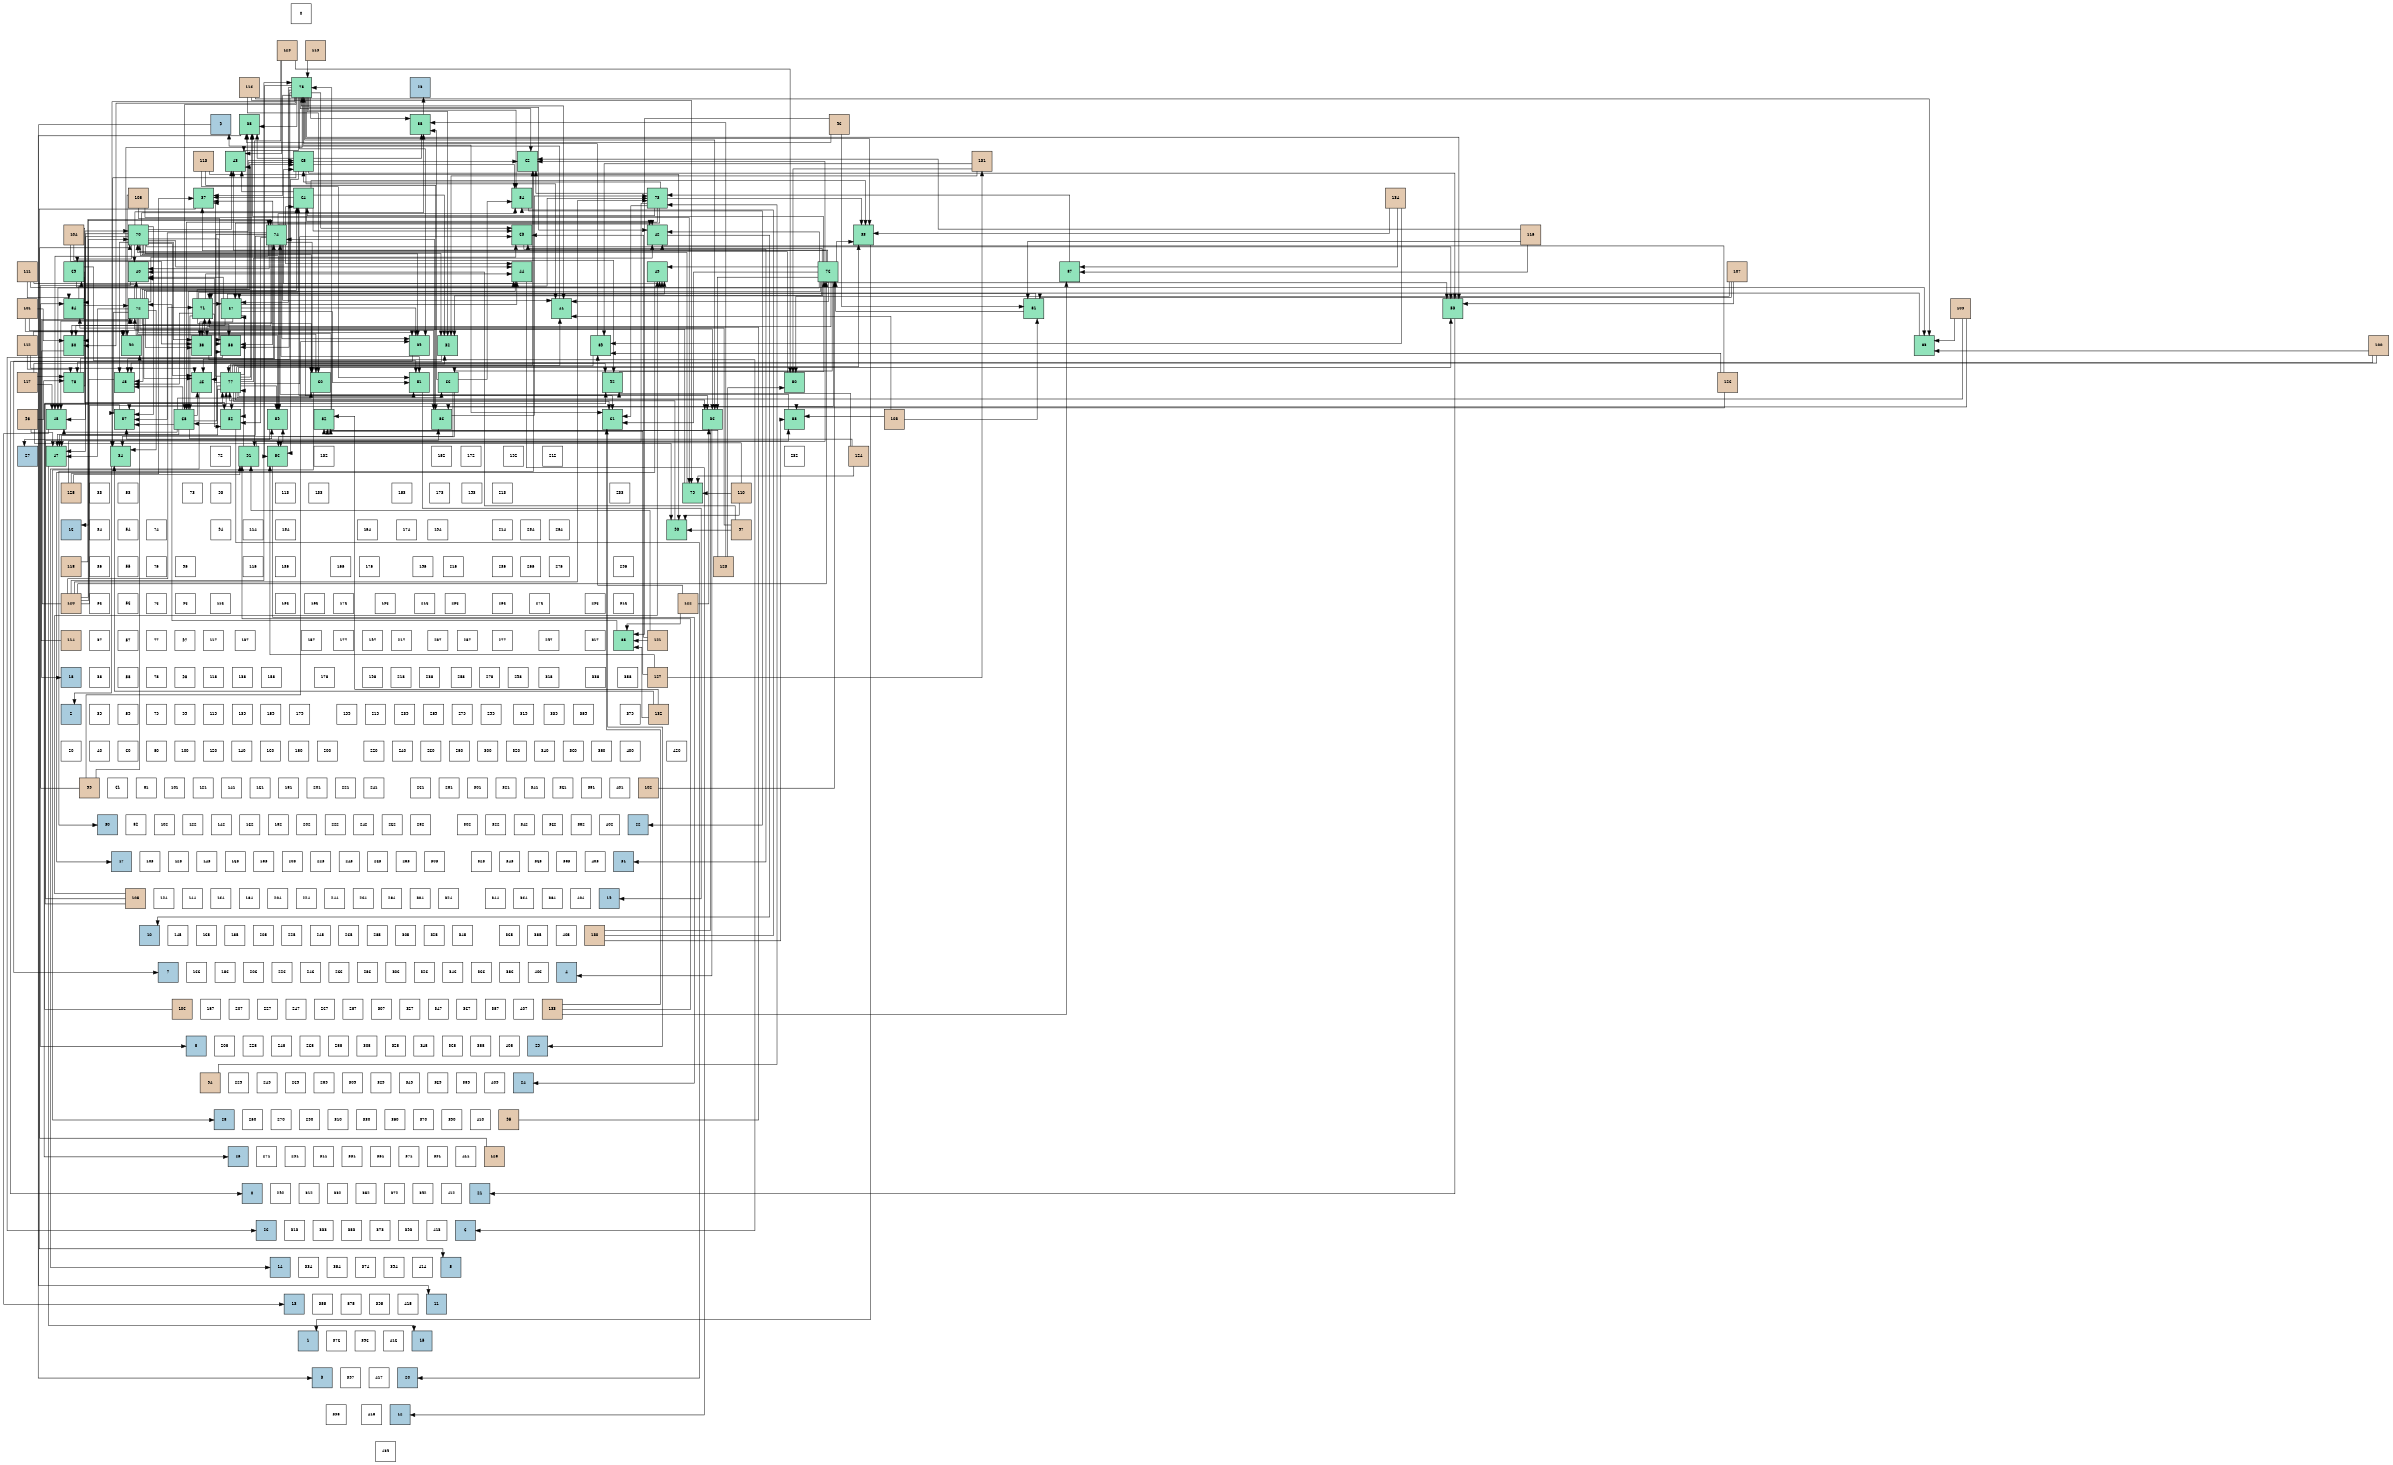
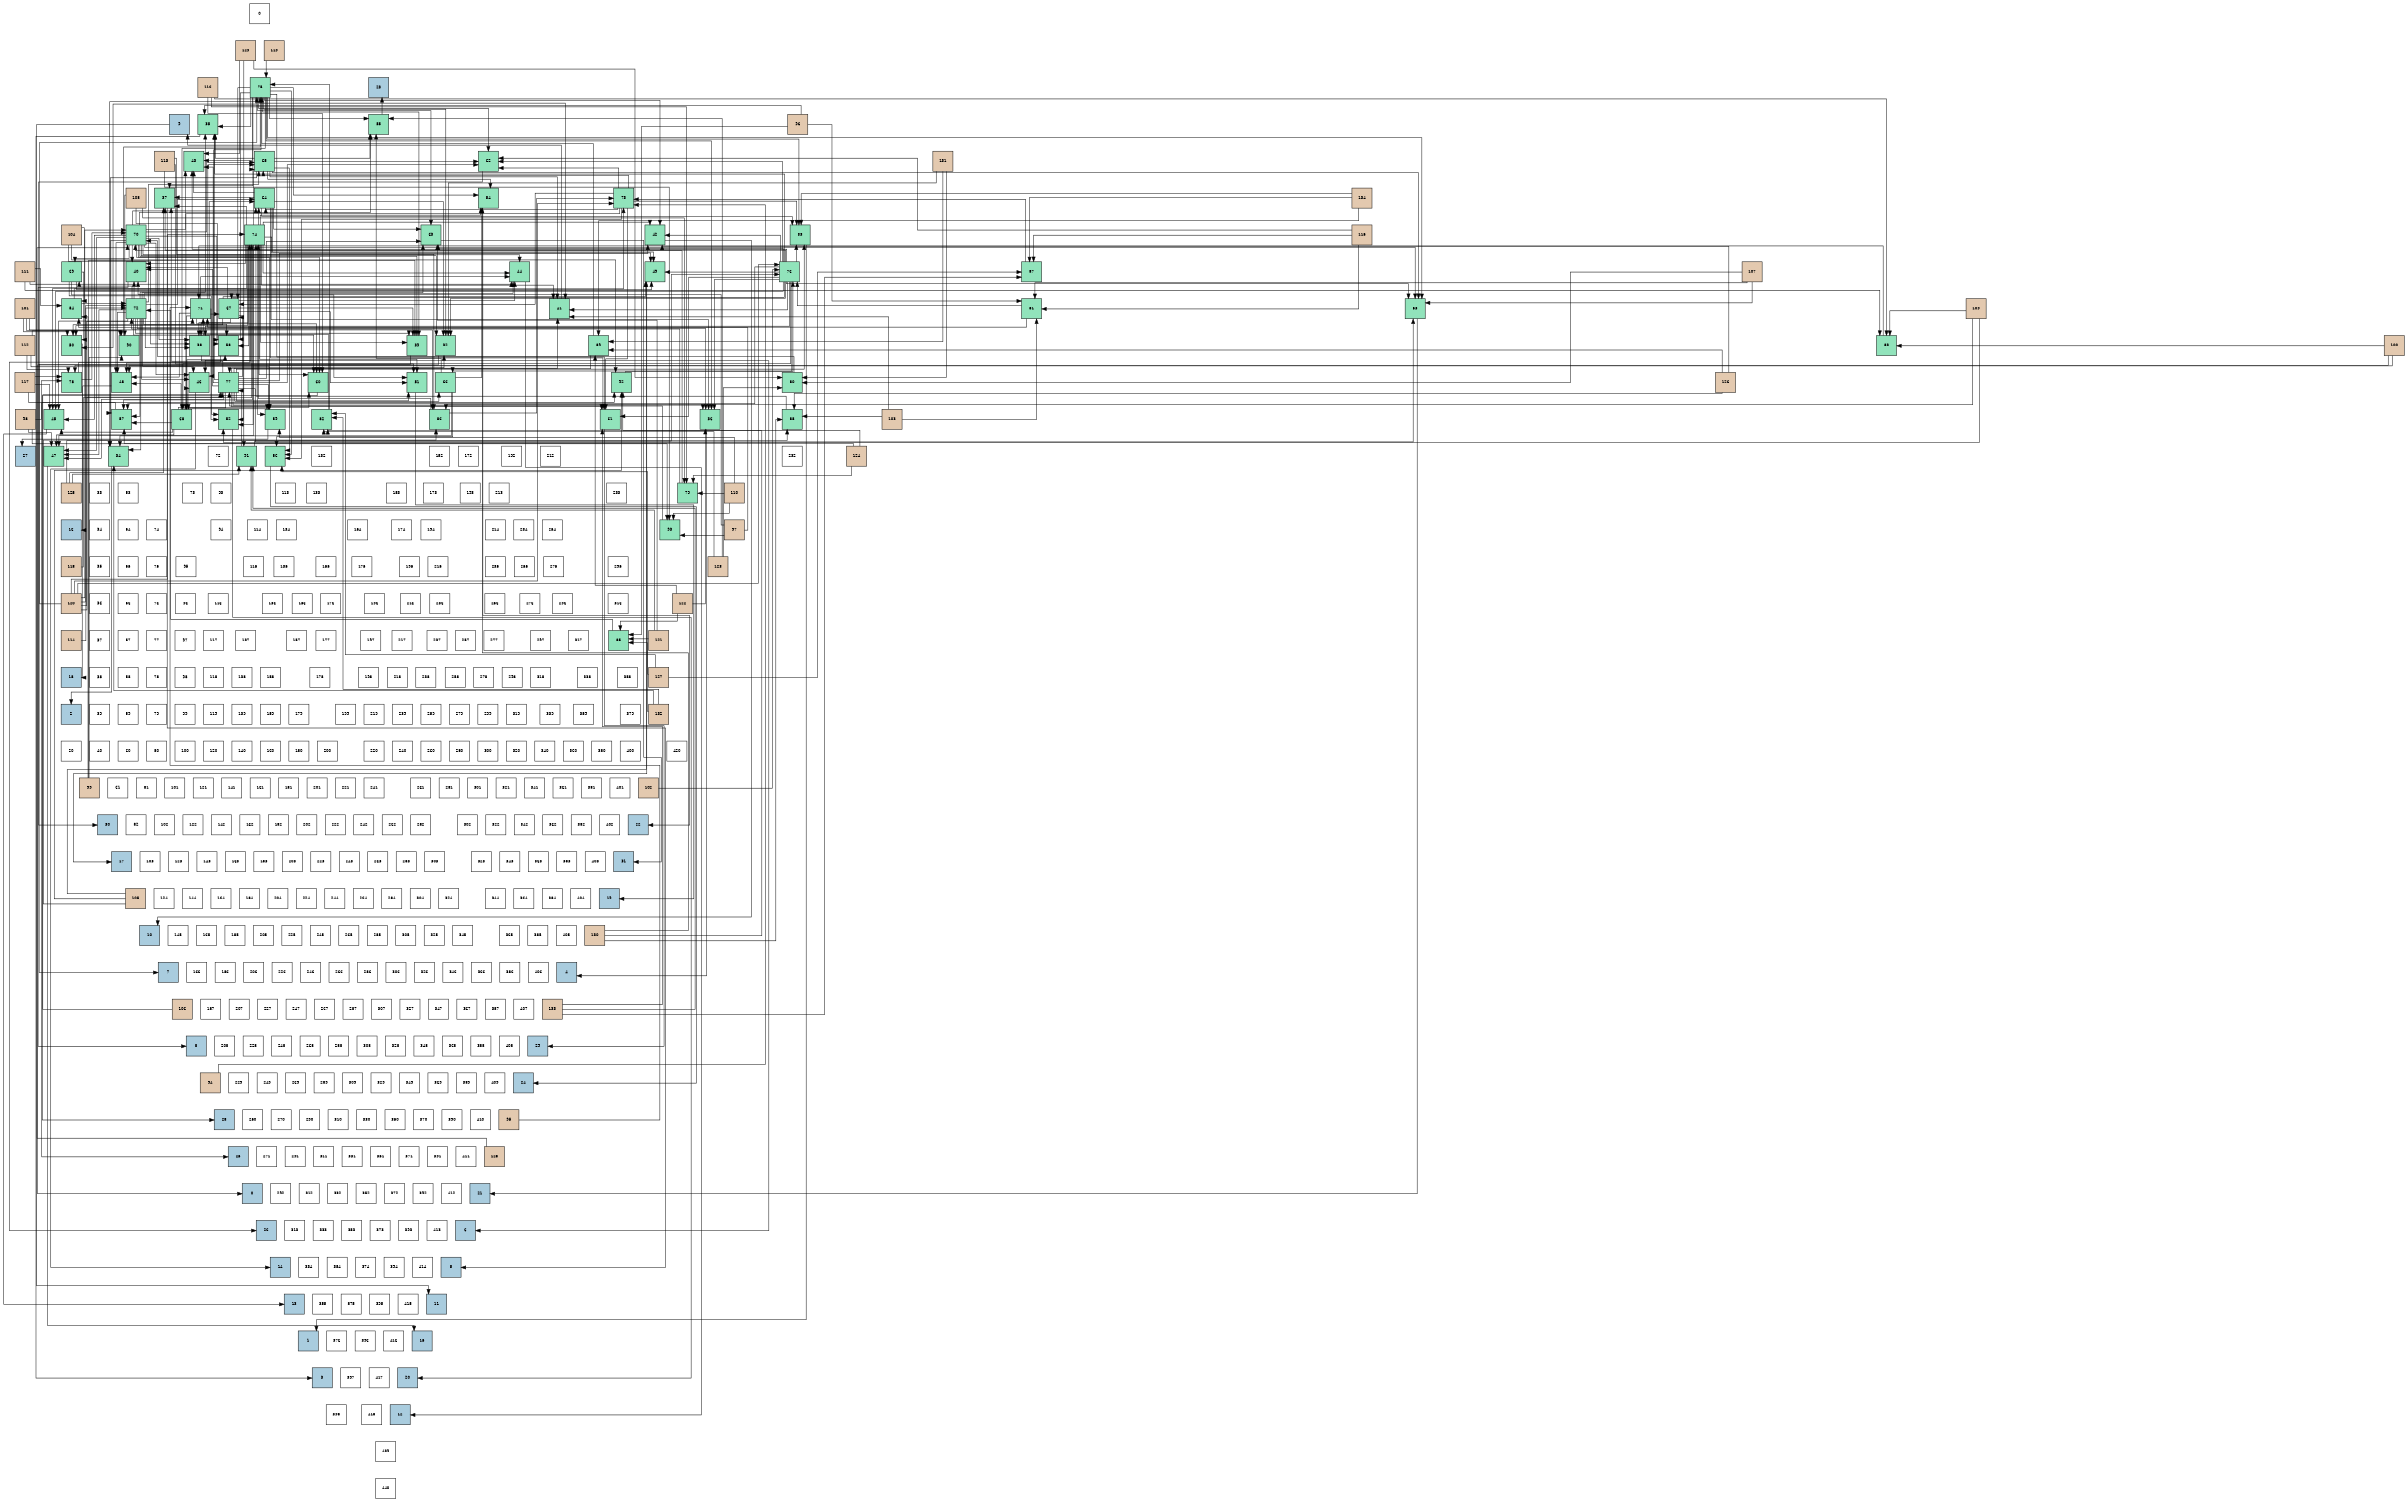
(473, 221) -> (444, 252)
(982, 584) -> (817, 449)
none -> (386, 1488)
